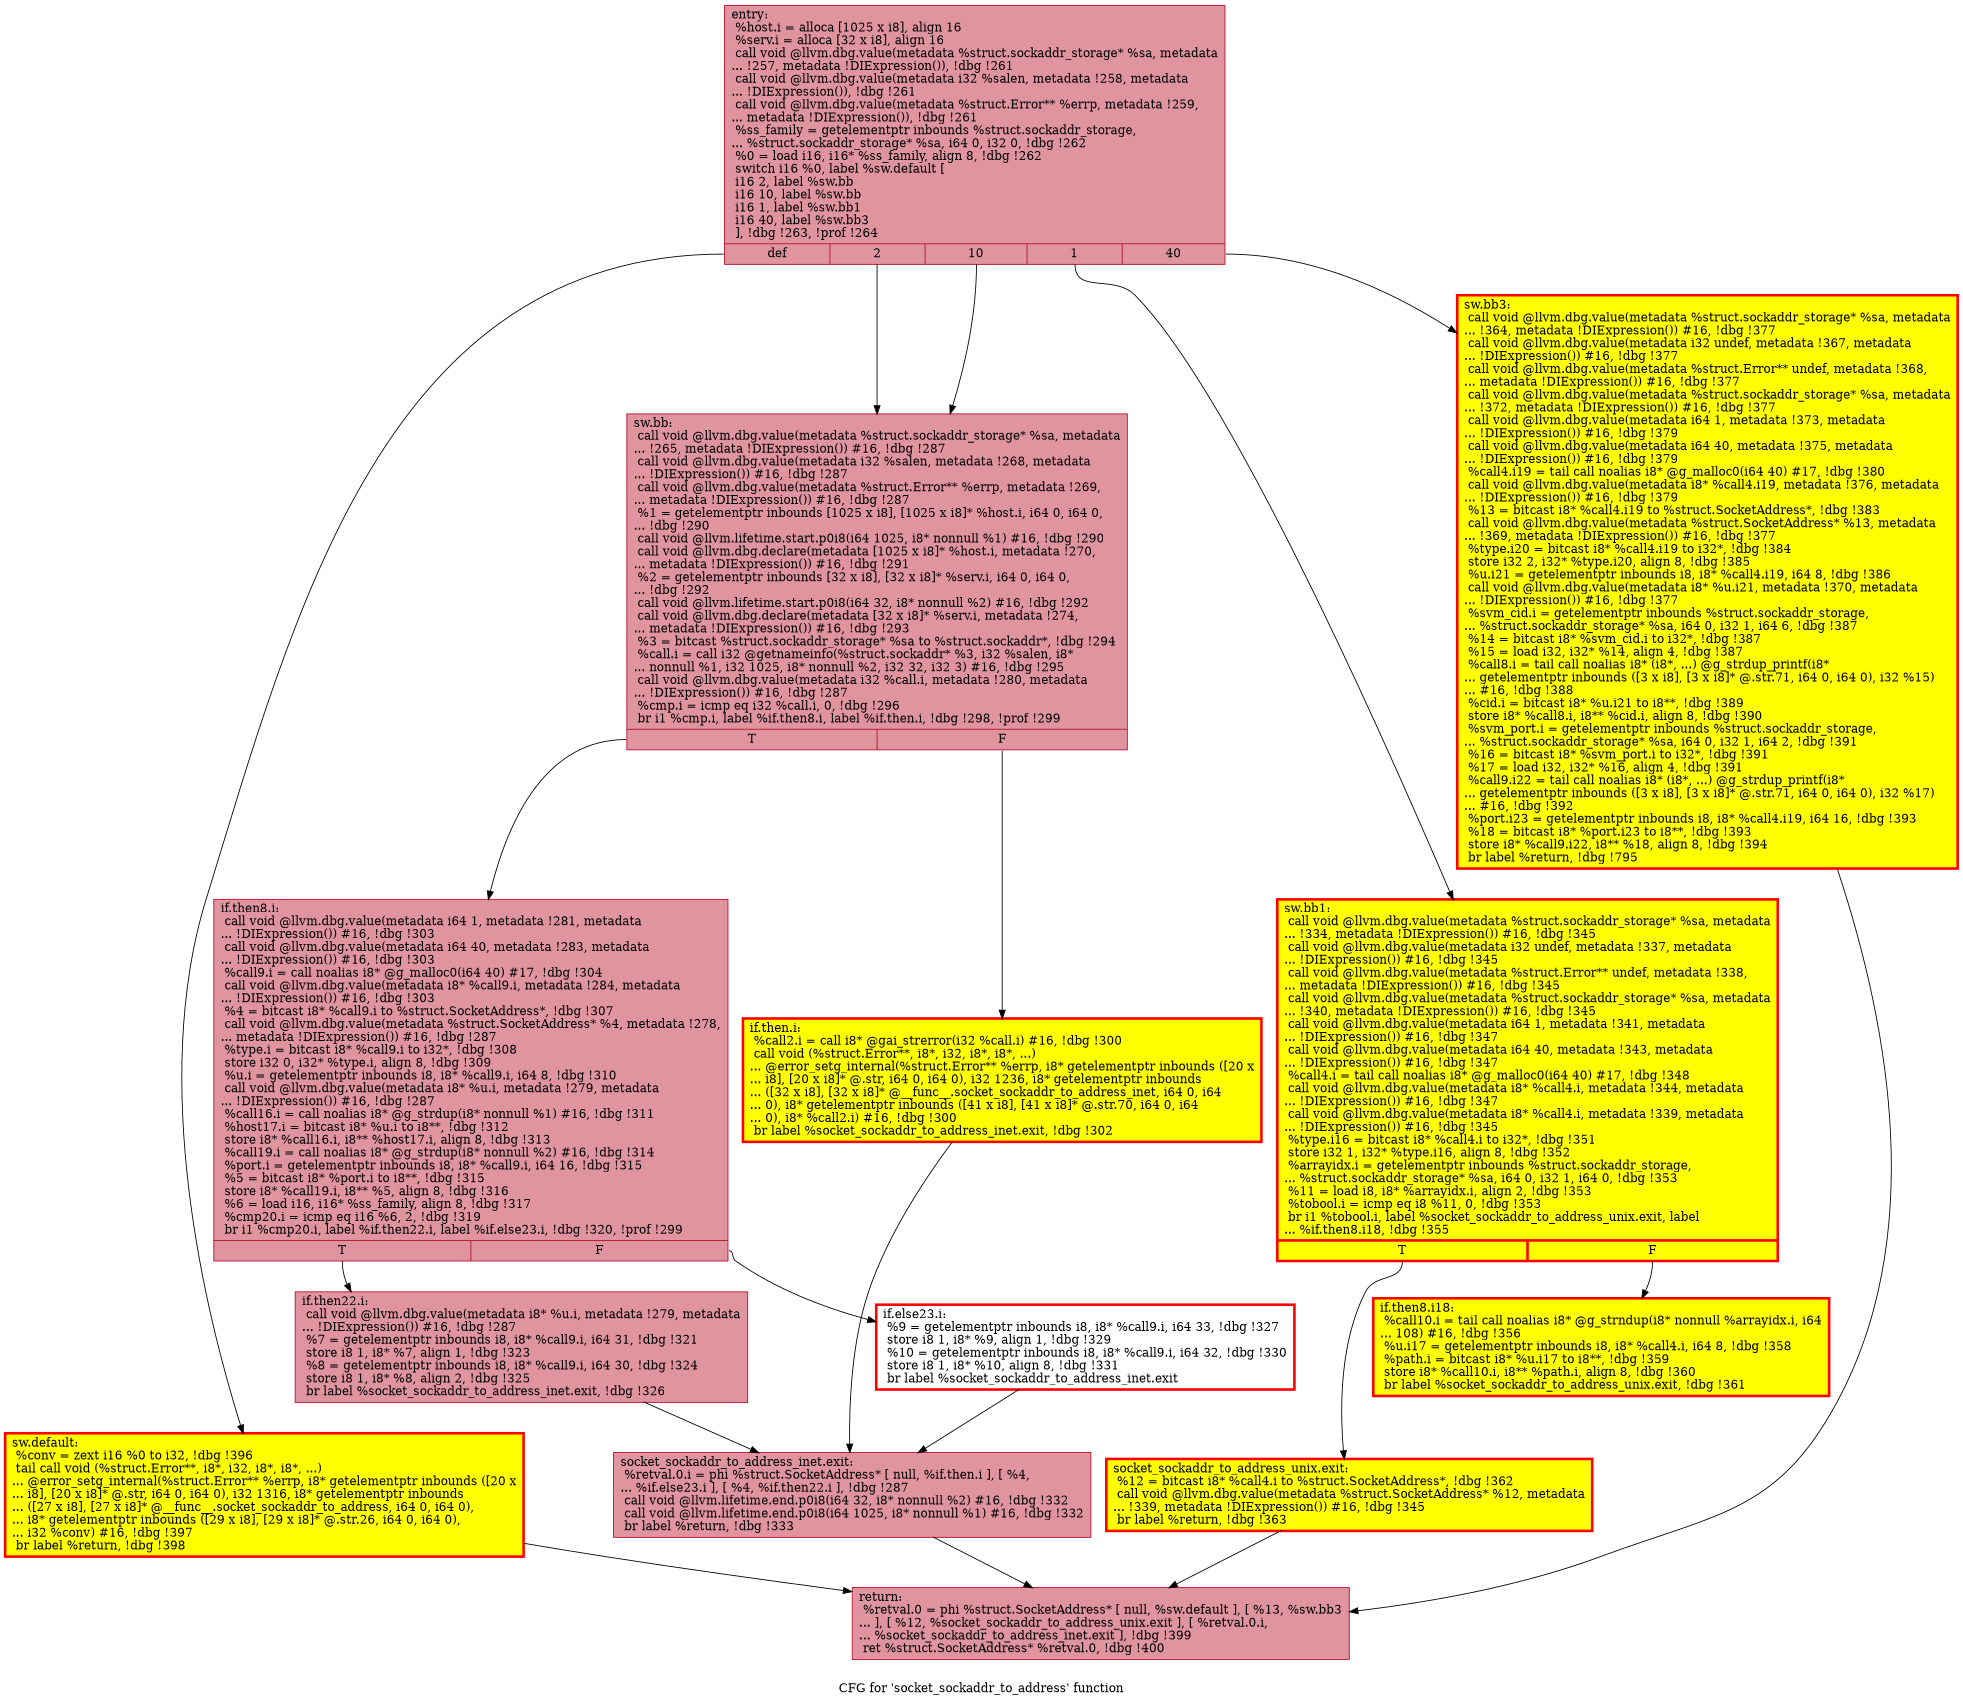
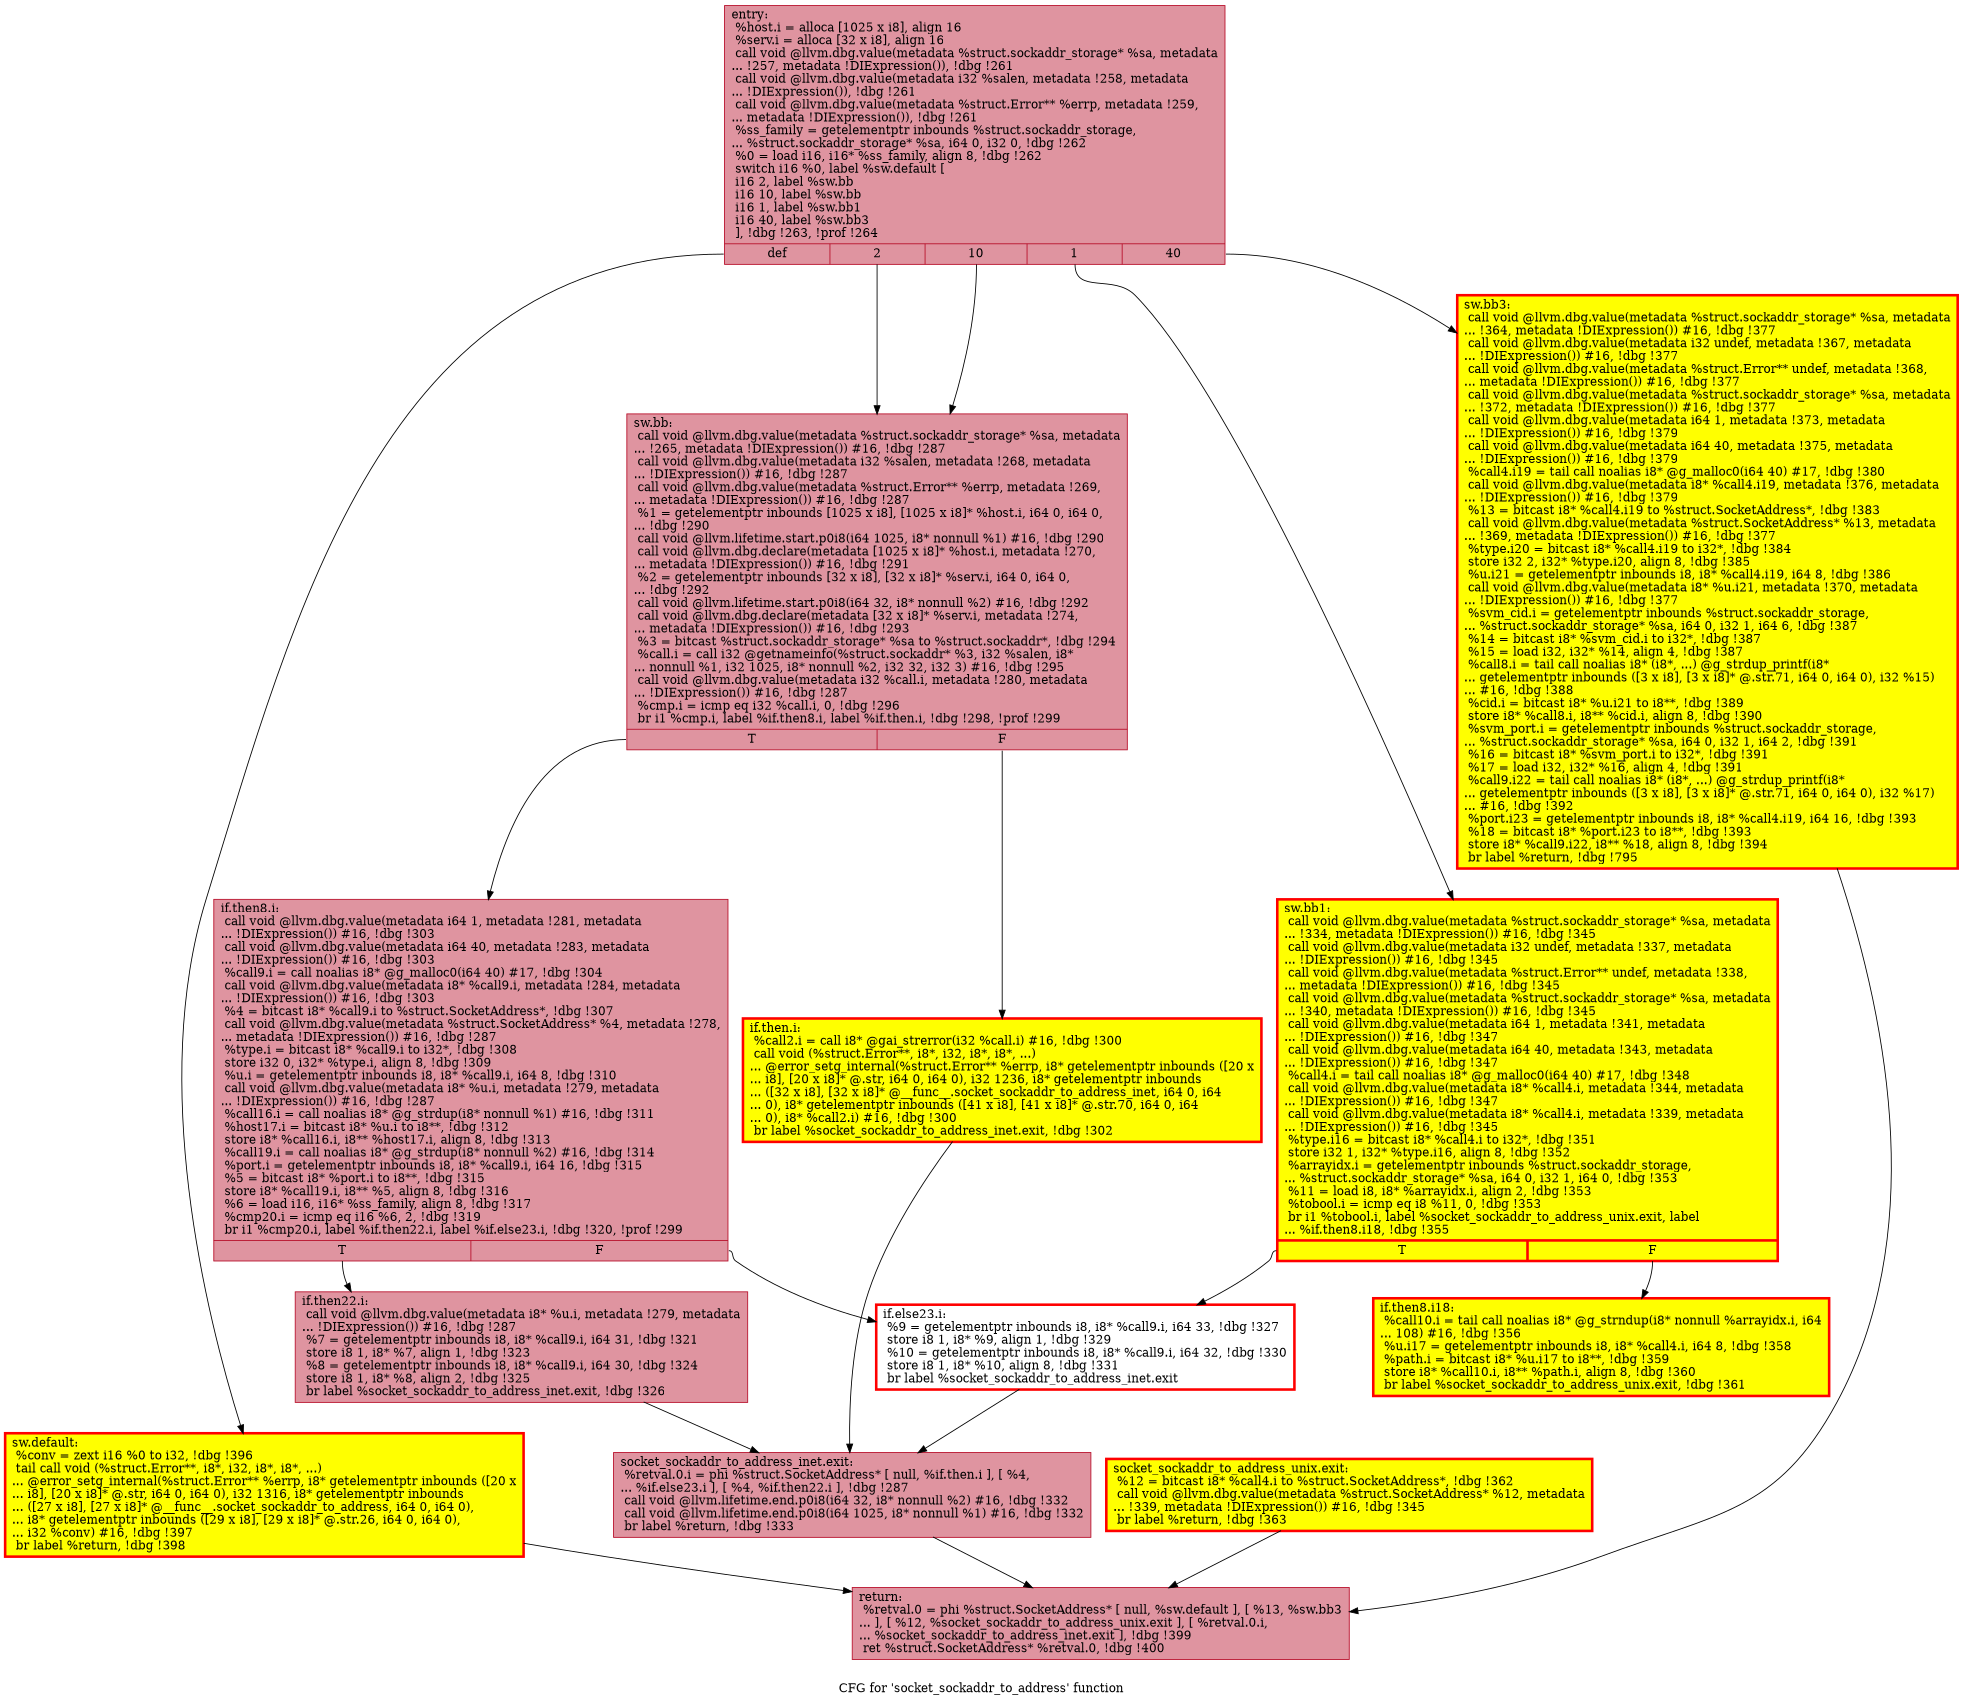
(1348, 1344) -> (1244, 1279)
